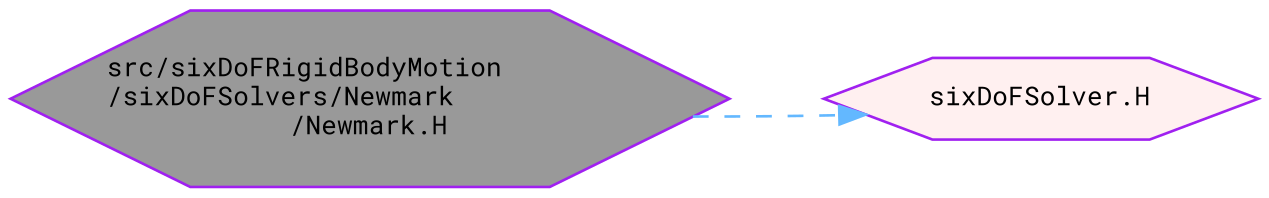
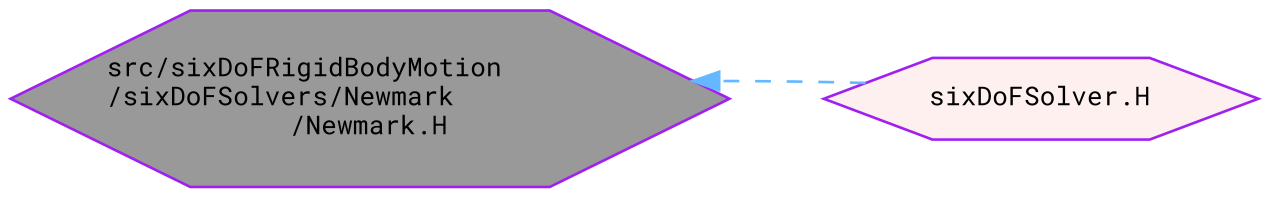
(766, 116) -> (793, 82)
